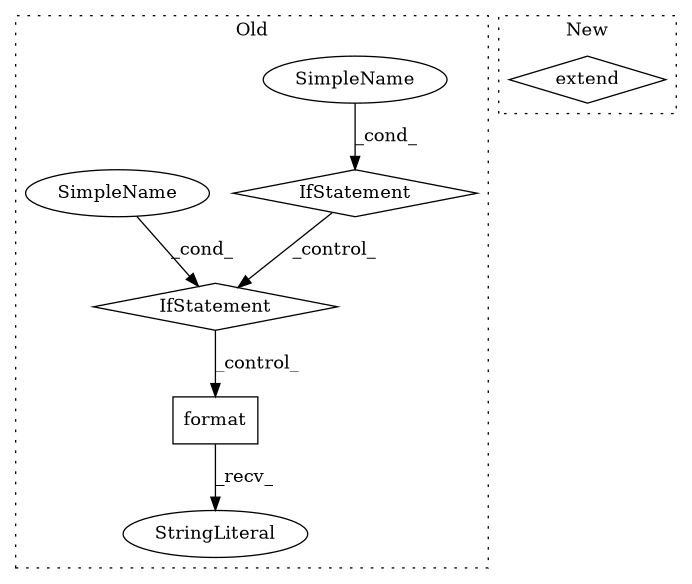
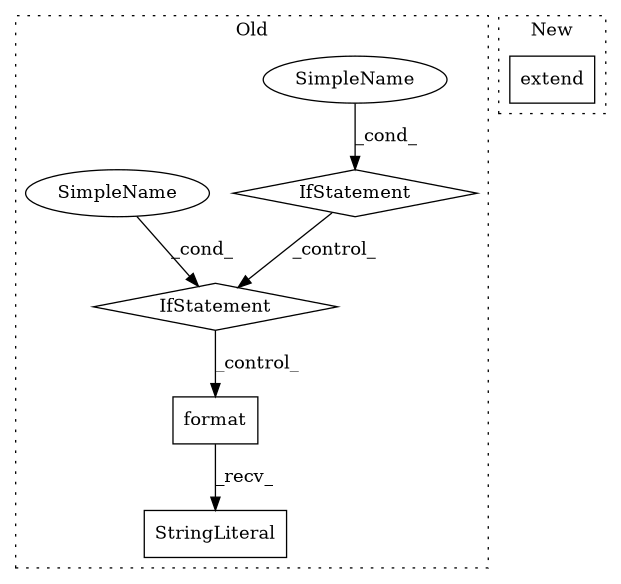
(588, 80) -> (552, 80)
(215, 534) -> (215, 534)
